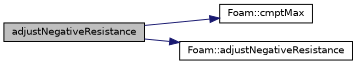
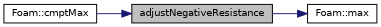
(177, 22) -> (109, 14)
(266, 51) -> (342, 14)
